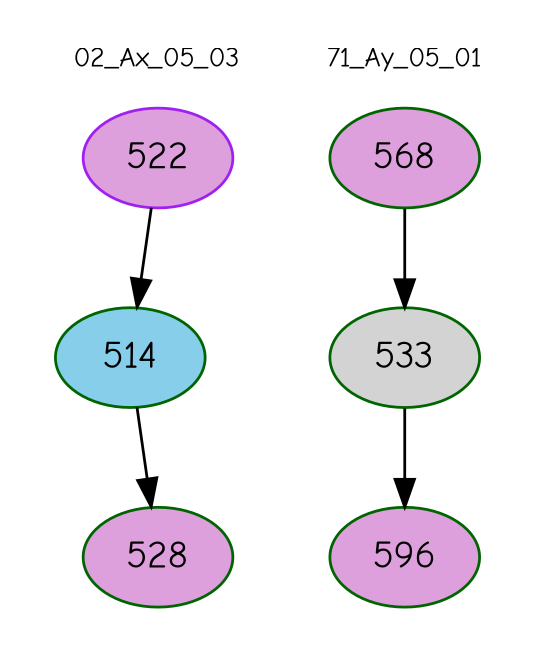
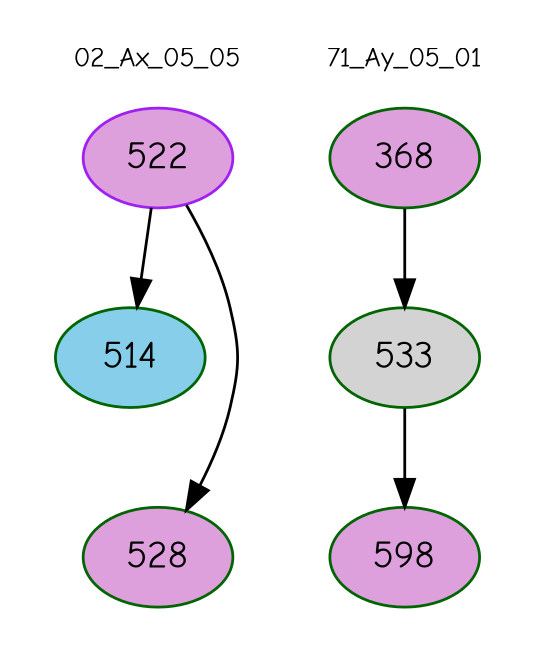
(158, 60) -> (158, 60)
(405, 158) -> (405, 158)
(142, 443) -> (237, 343)
(405, 557) -> (405, 557)
